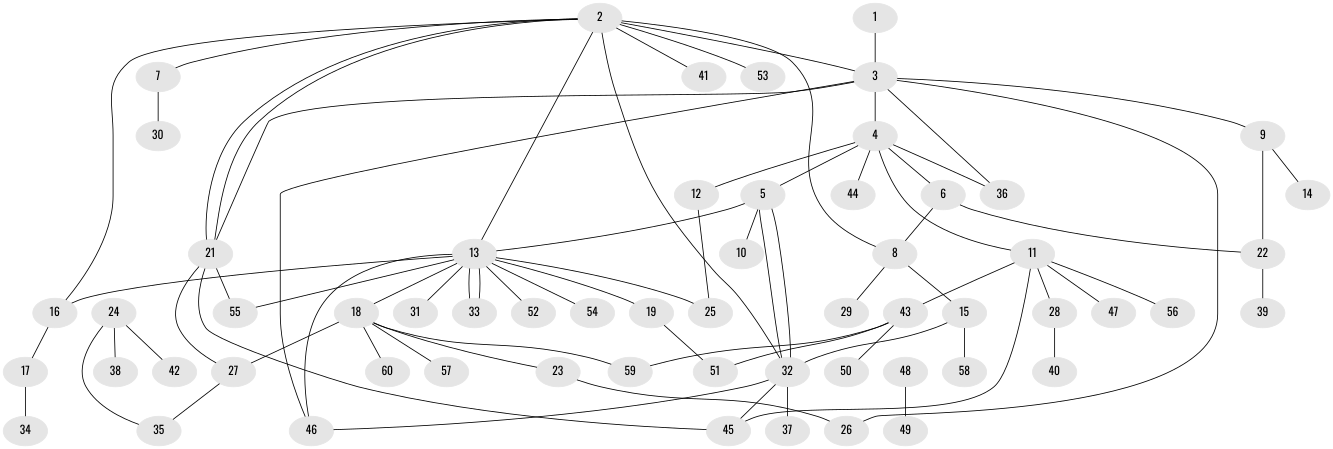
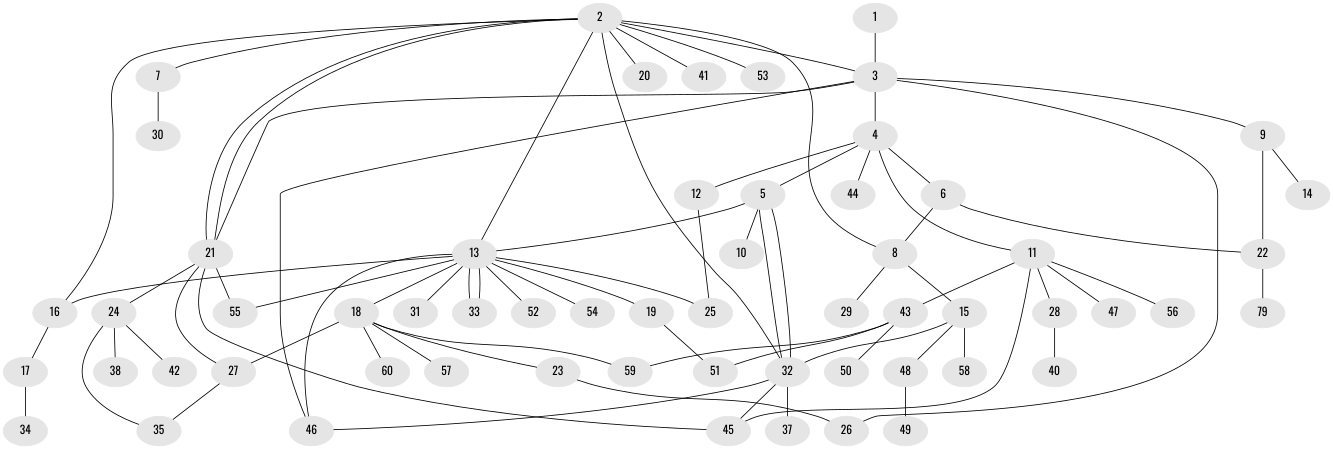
none -> (645, 77)
(1002, 195) -> none
none -> (174, 277)
(1263, 313) -> (1263, 313)
none -> (935, 342)
